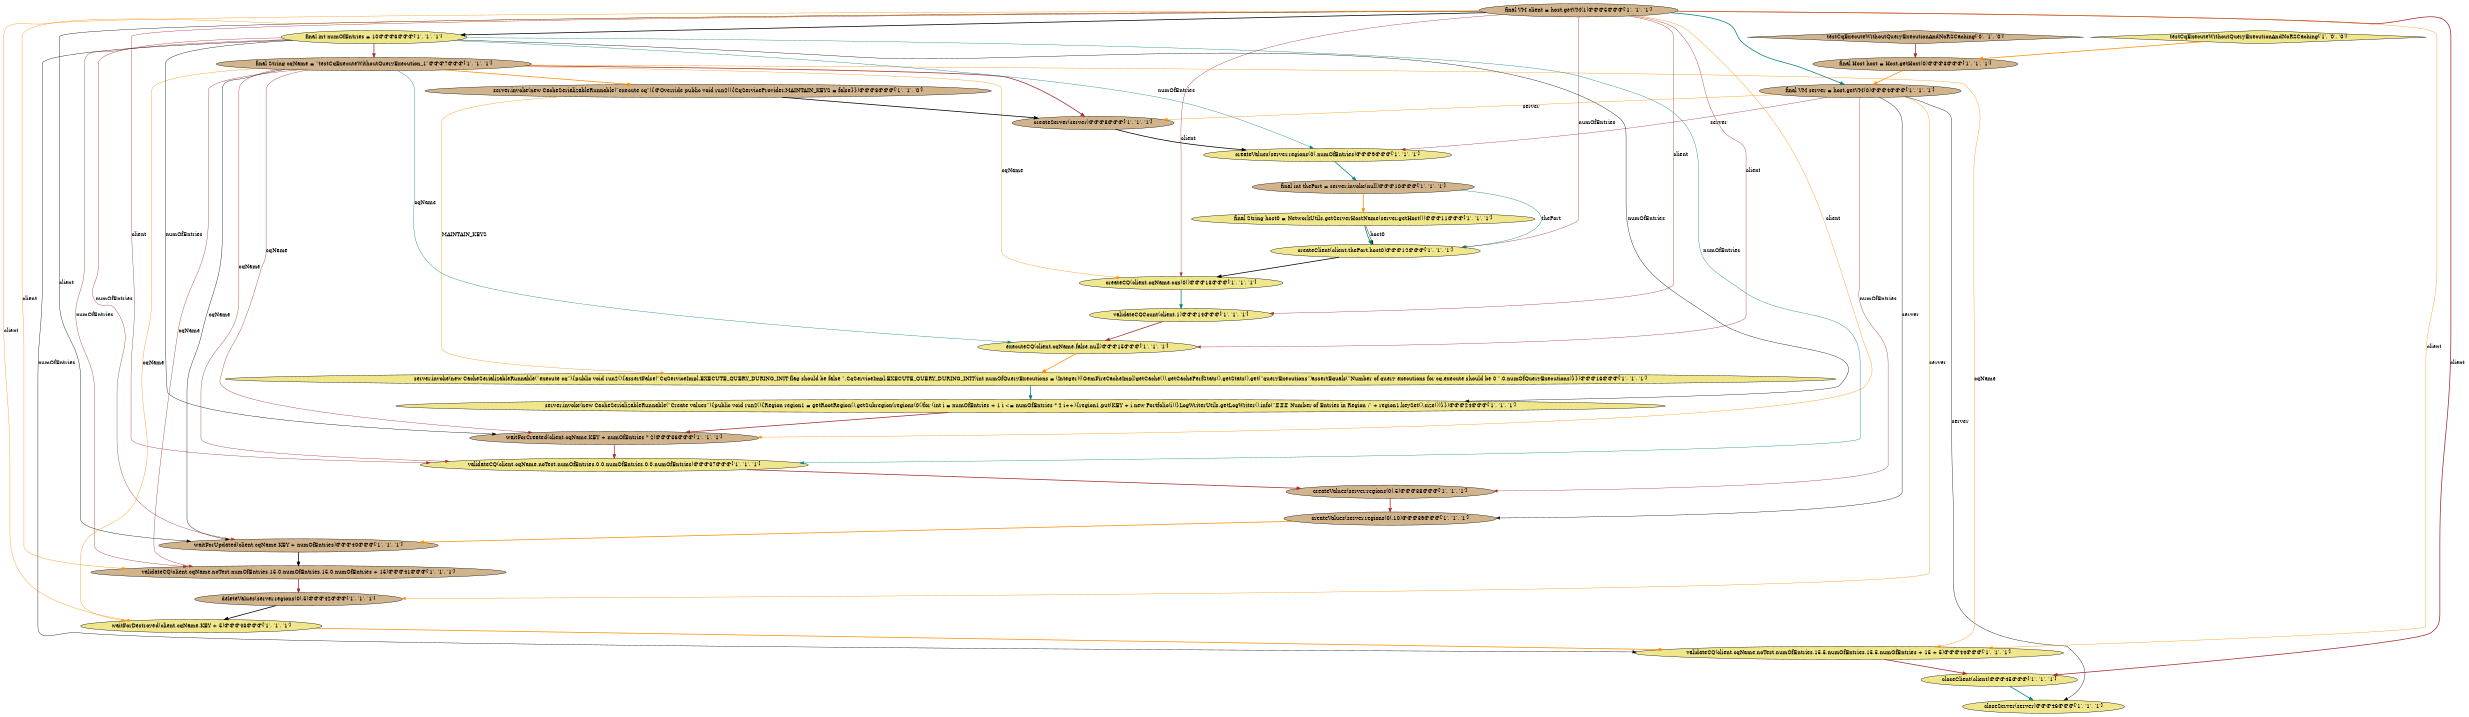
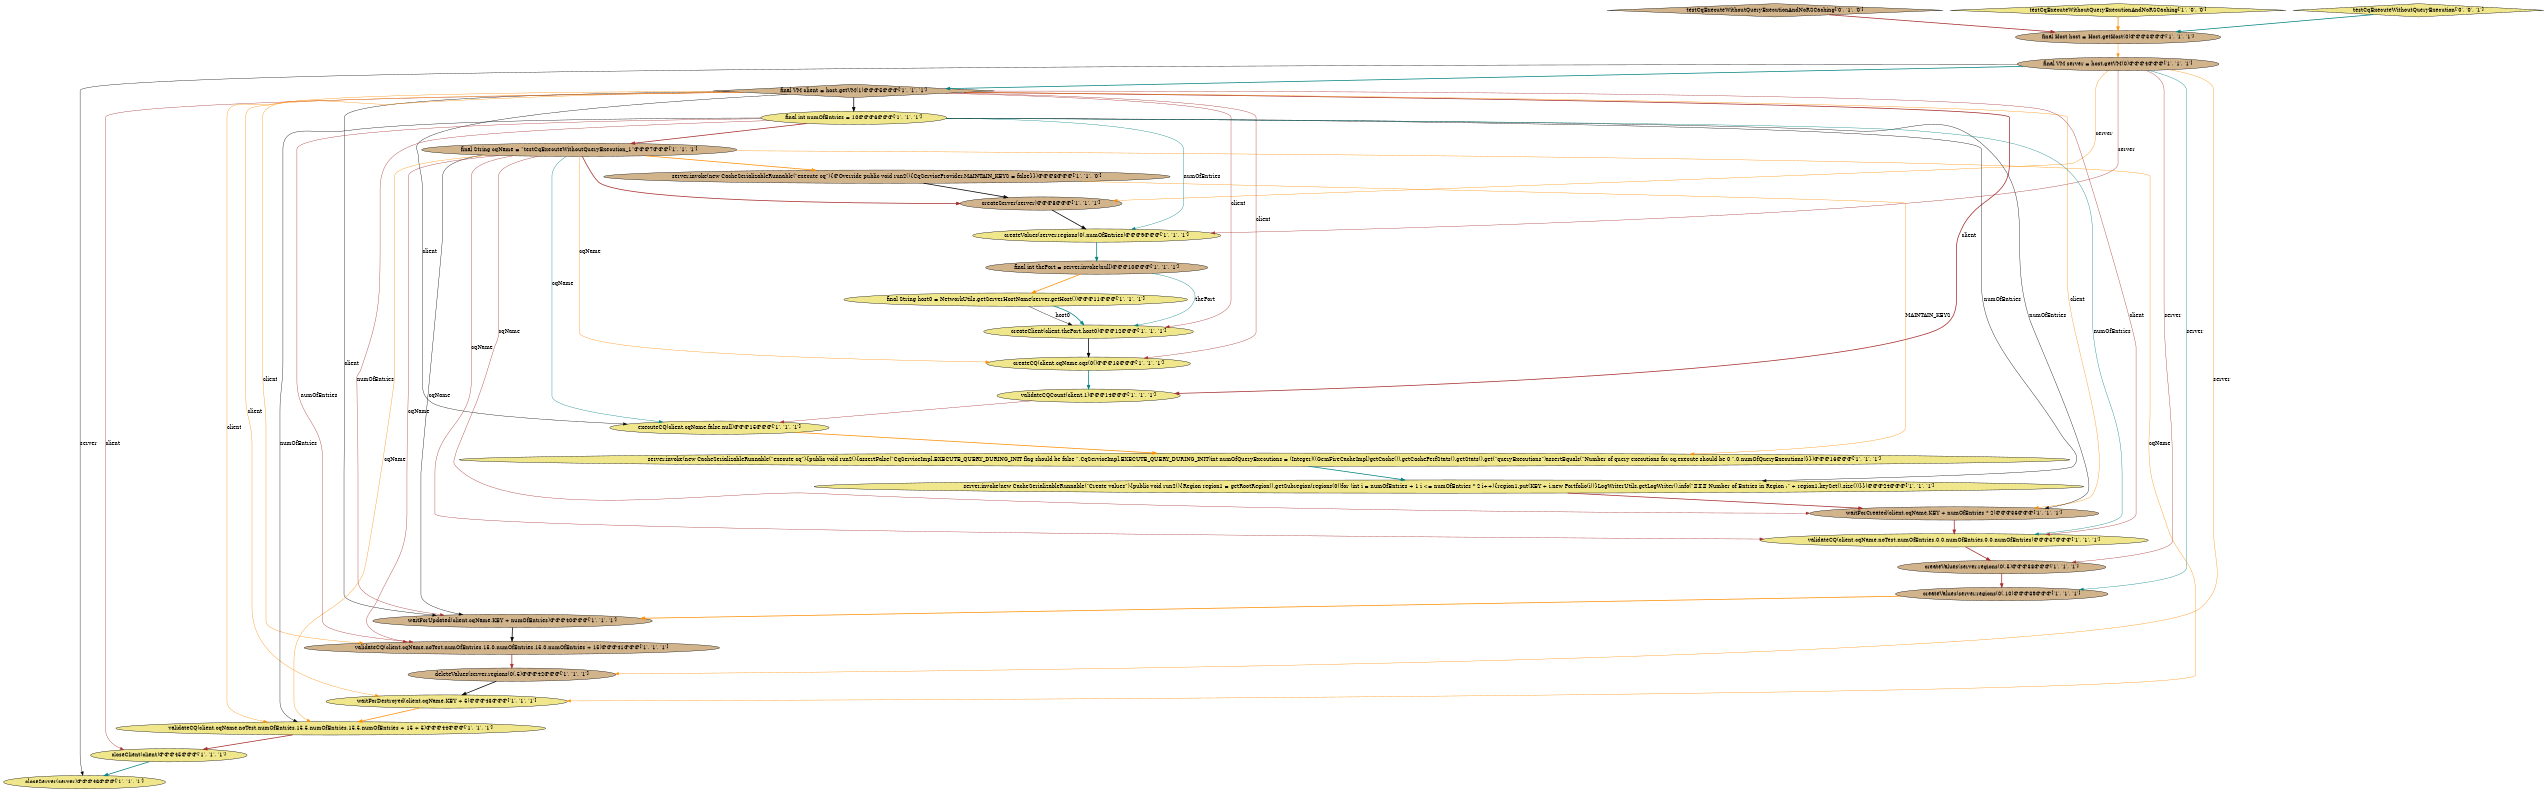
(1579, 10) -> (854, 91)
none -> (2418, 10)
(1752, 50) -> (1487, 77)
(1889, 77) -> (2118, 49)
(1597, 123) -> (1238, 204)
(2451, 131) -> (106, 117)
(1624, 297) -> (1988, 114)
(1878, 299) -> (2173, 316)
(1136, 330) -> (908, 411)
(1652, 335) -> (422, 184)
(1902, 492) -> (2187, 360)
